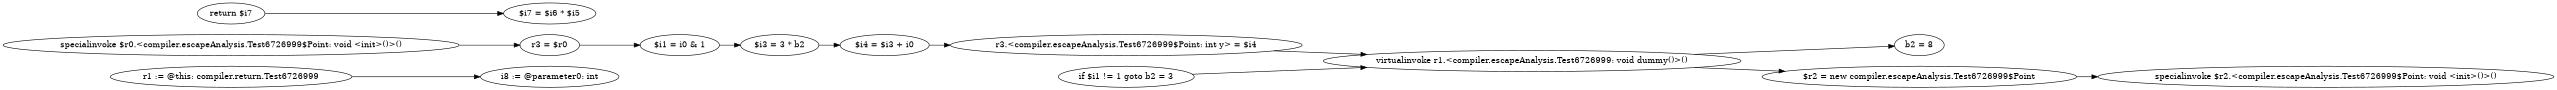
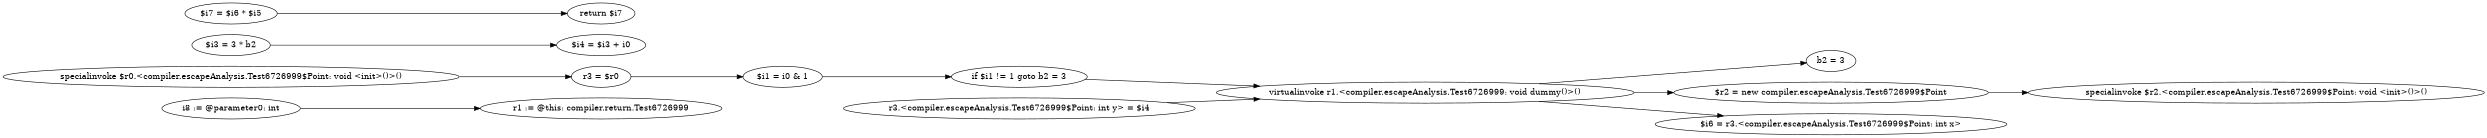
(381, 13) -> (419, 13)
(727, 45) -> (884, 77)
(937, 45) -> none
(1919, 45) -> (1831, 61)
(413, 77) -> (387, 108)
none -> (1831, 124)
